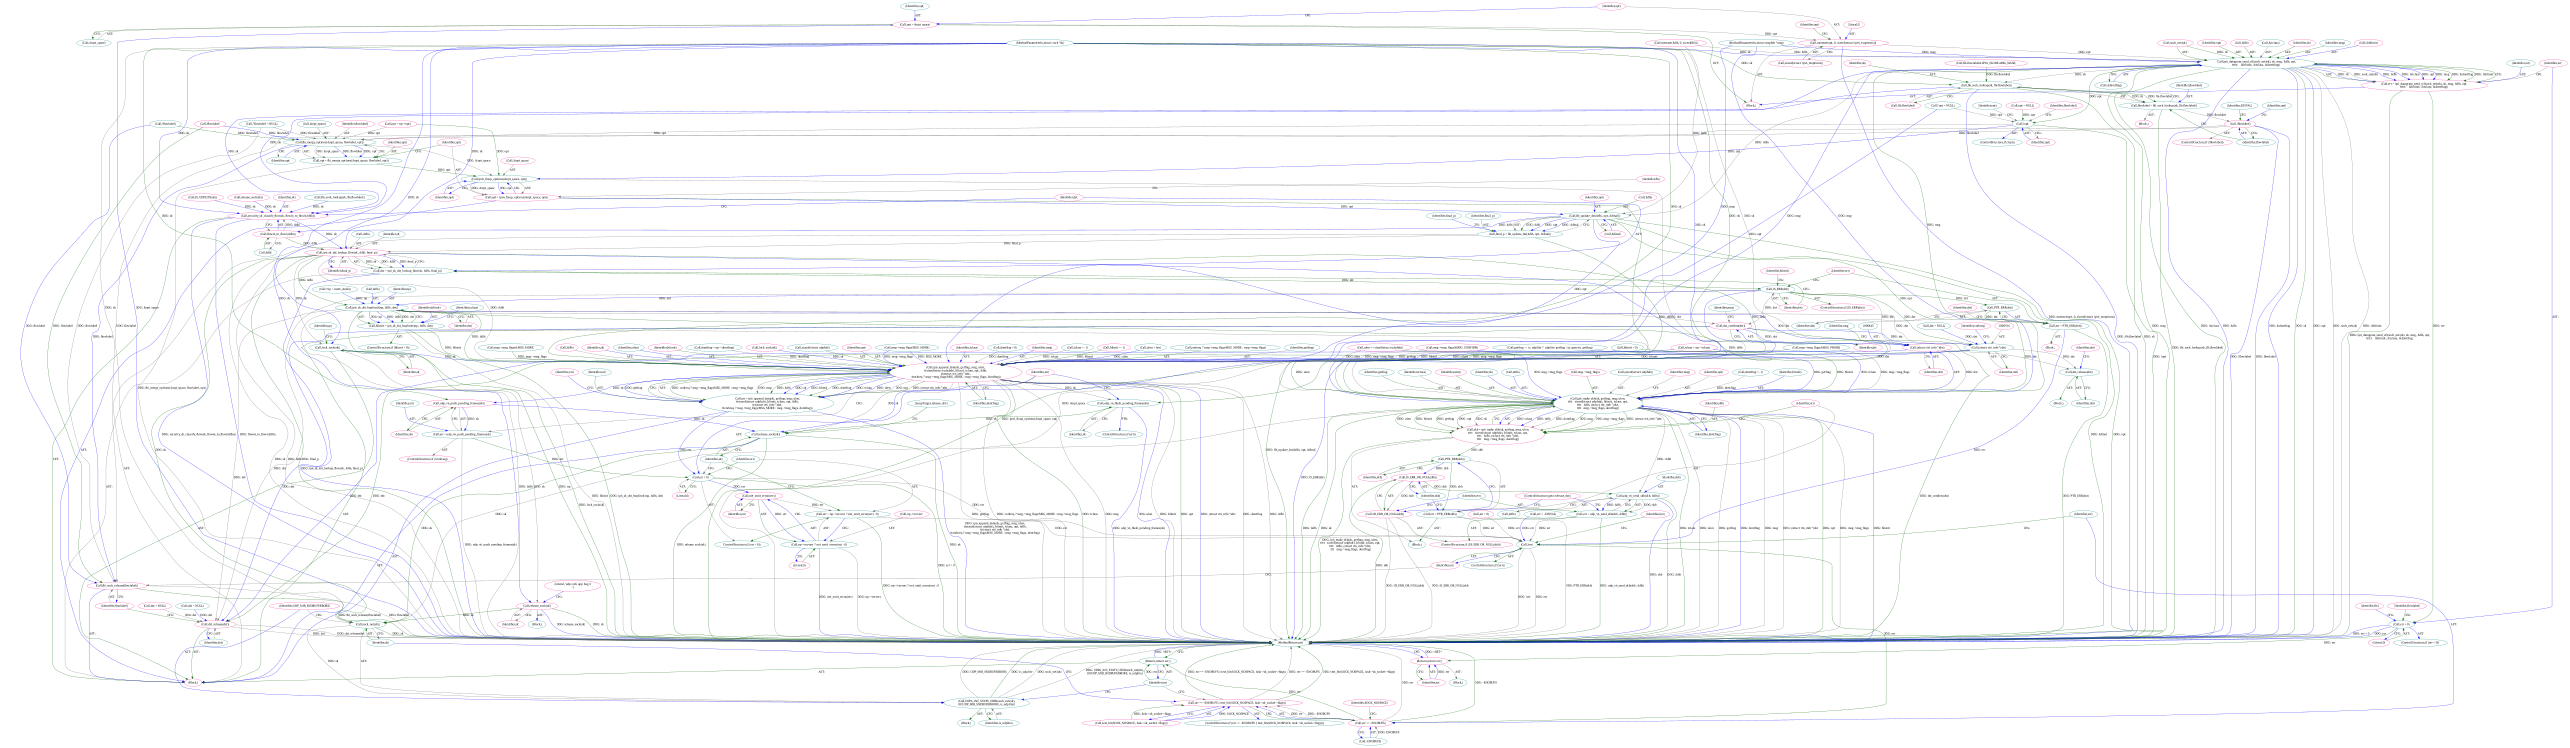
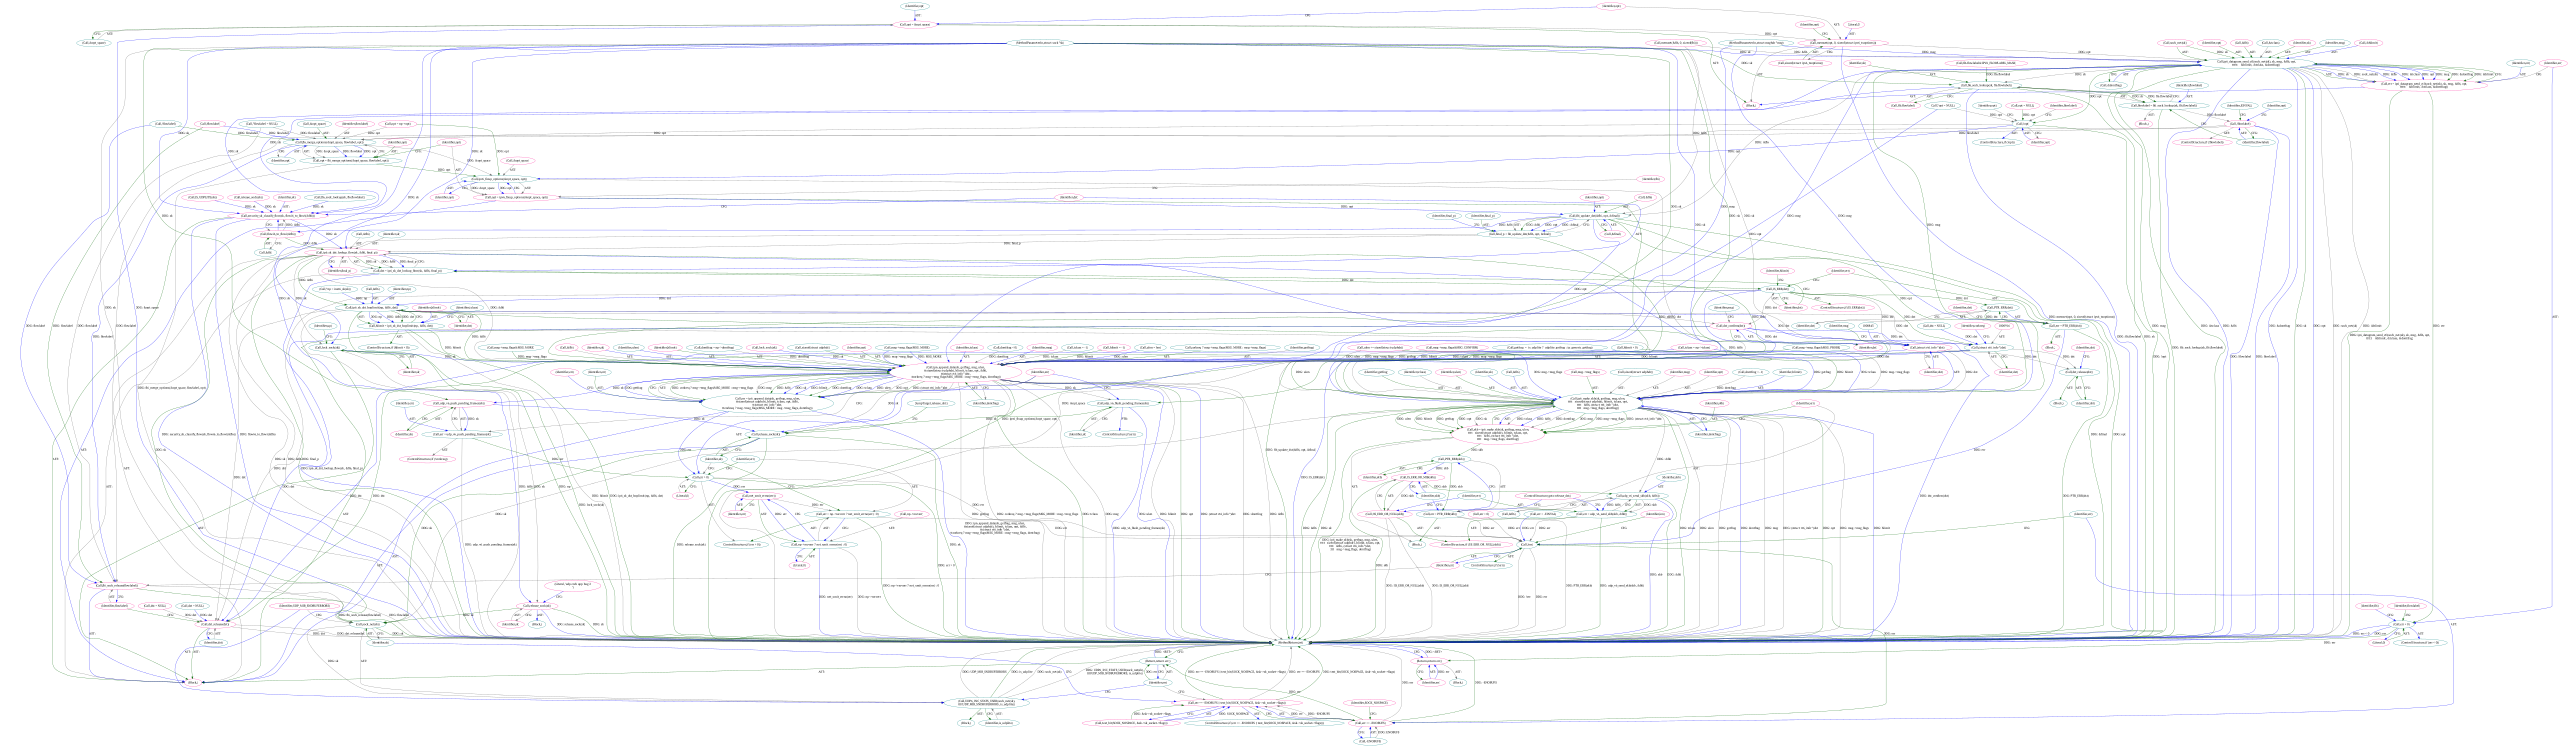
(1418, 478) -> (1418, 478)
(1865, 635) -> (1865, 635)
